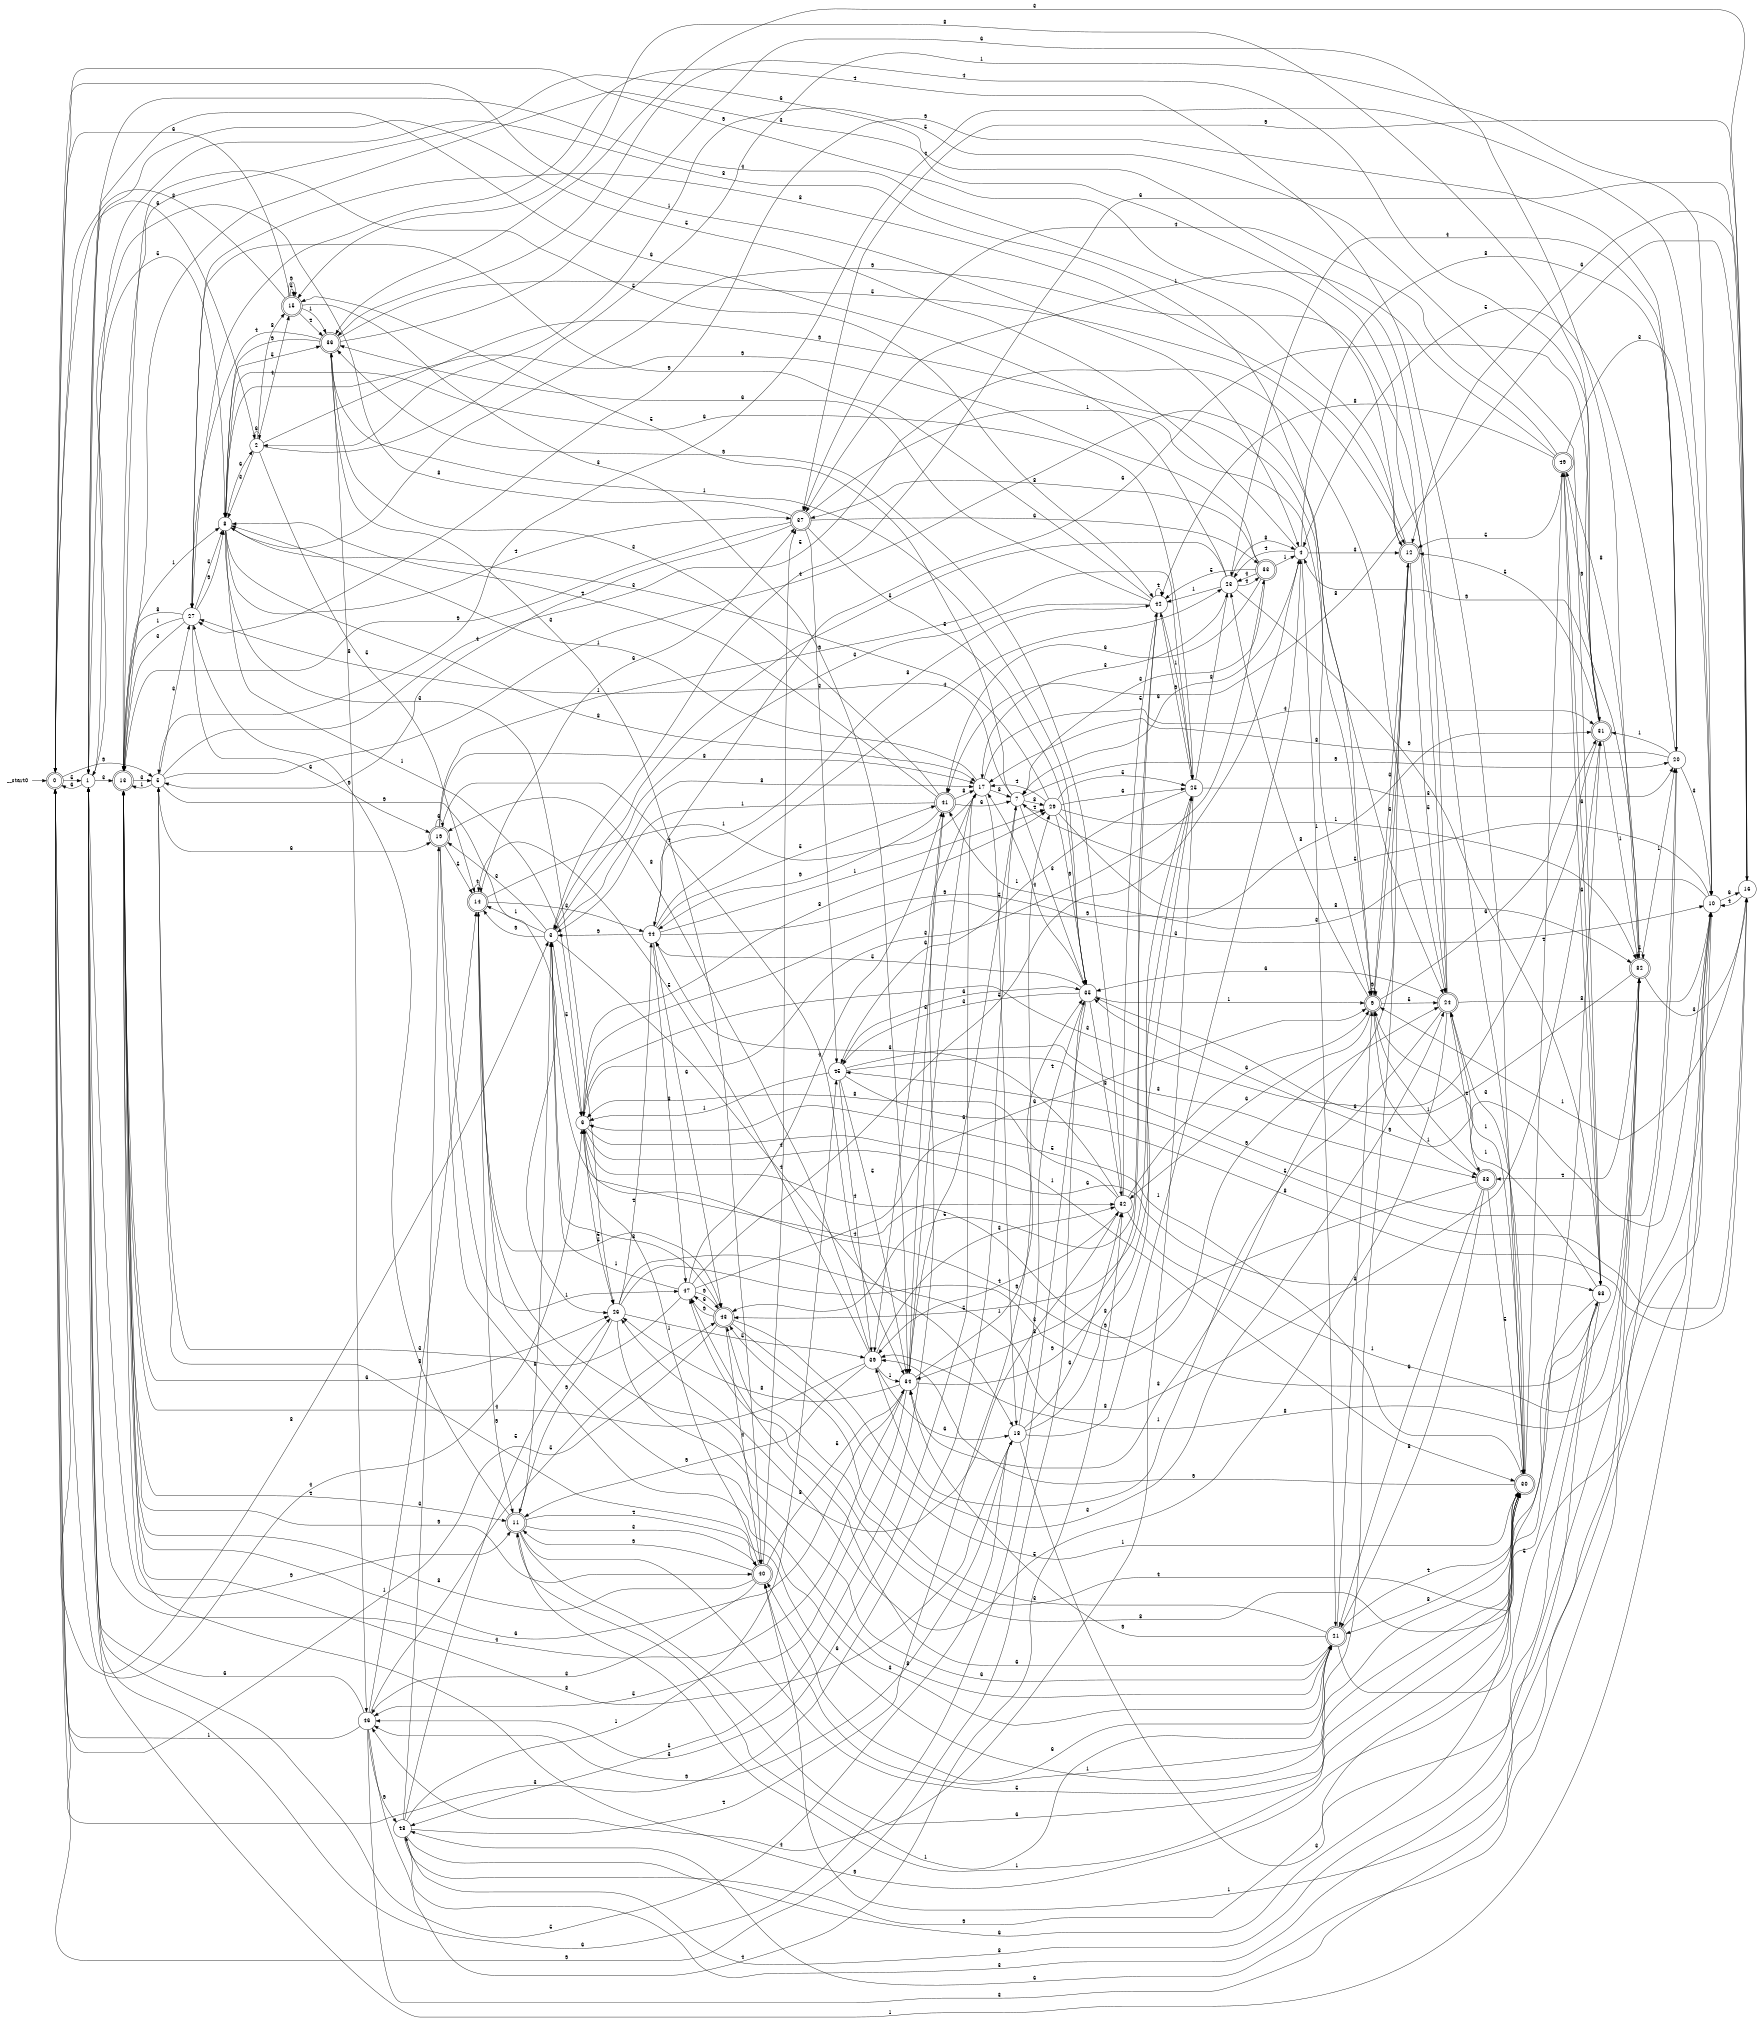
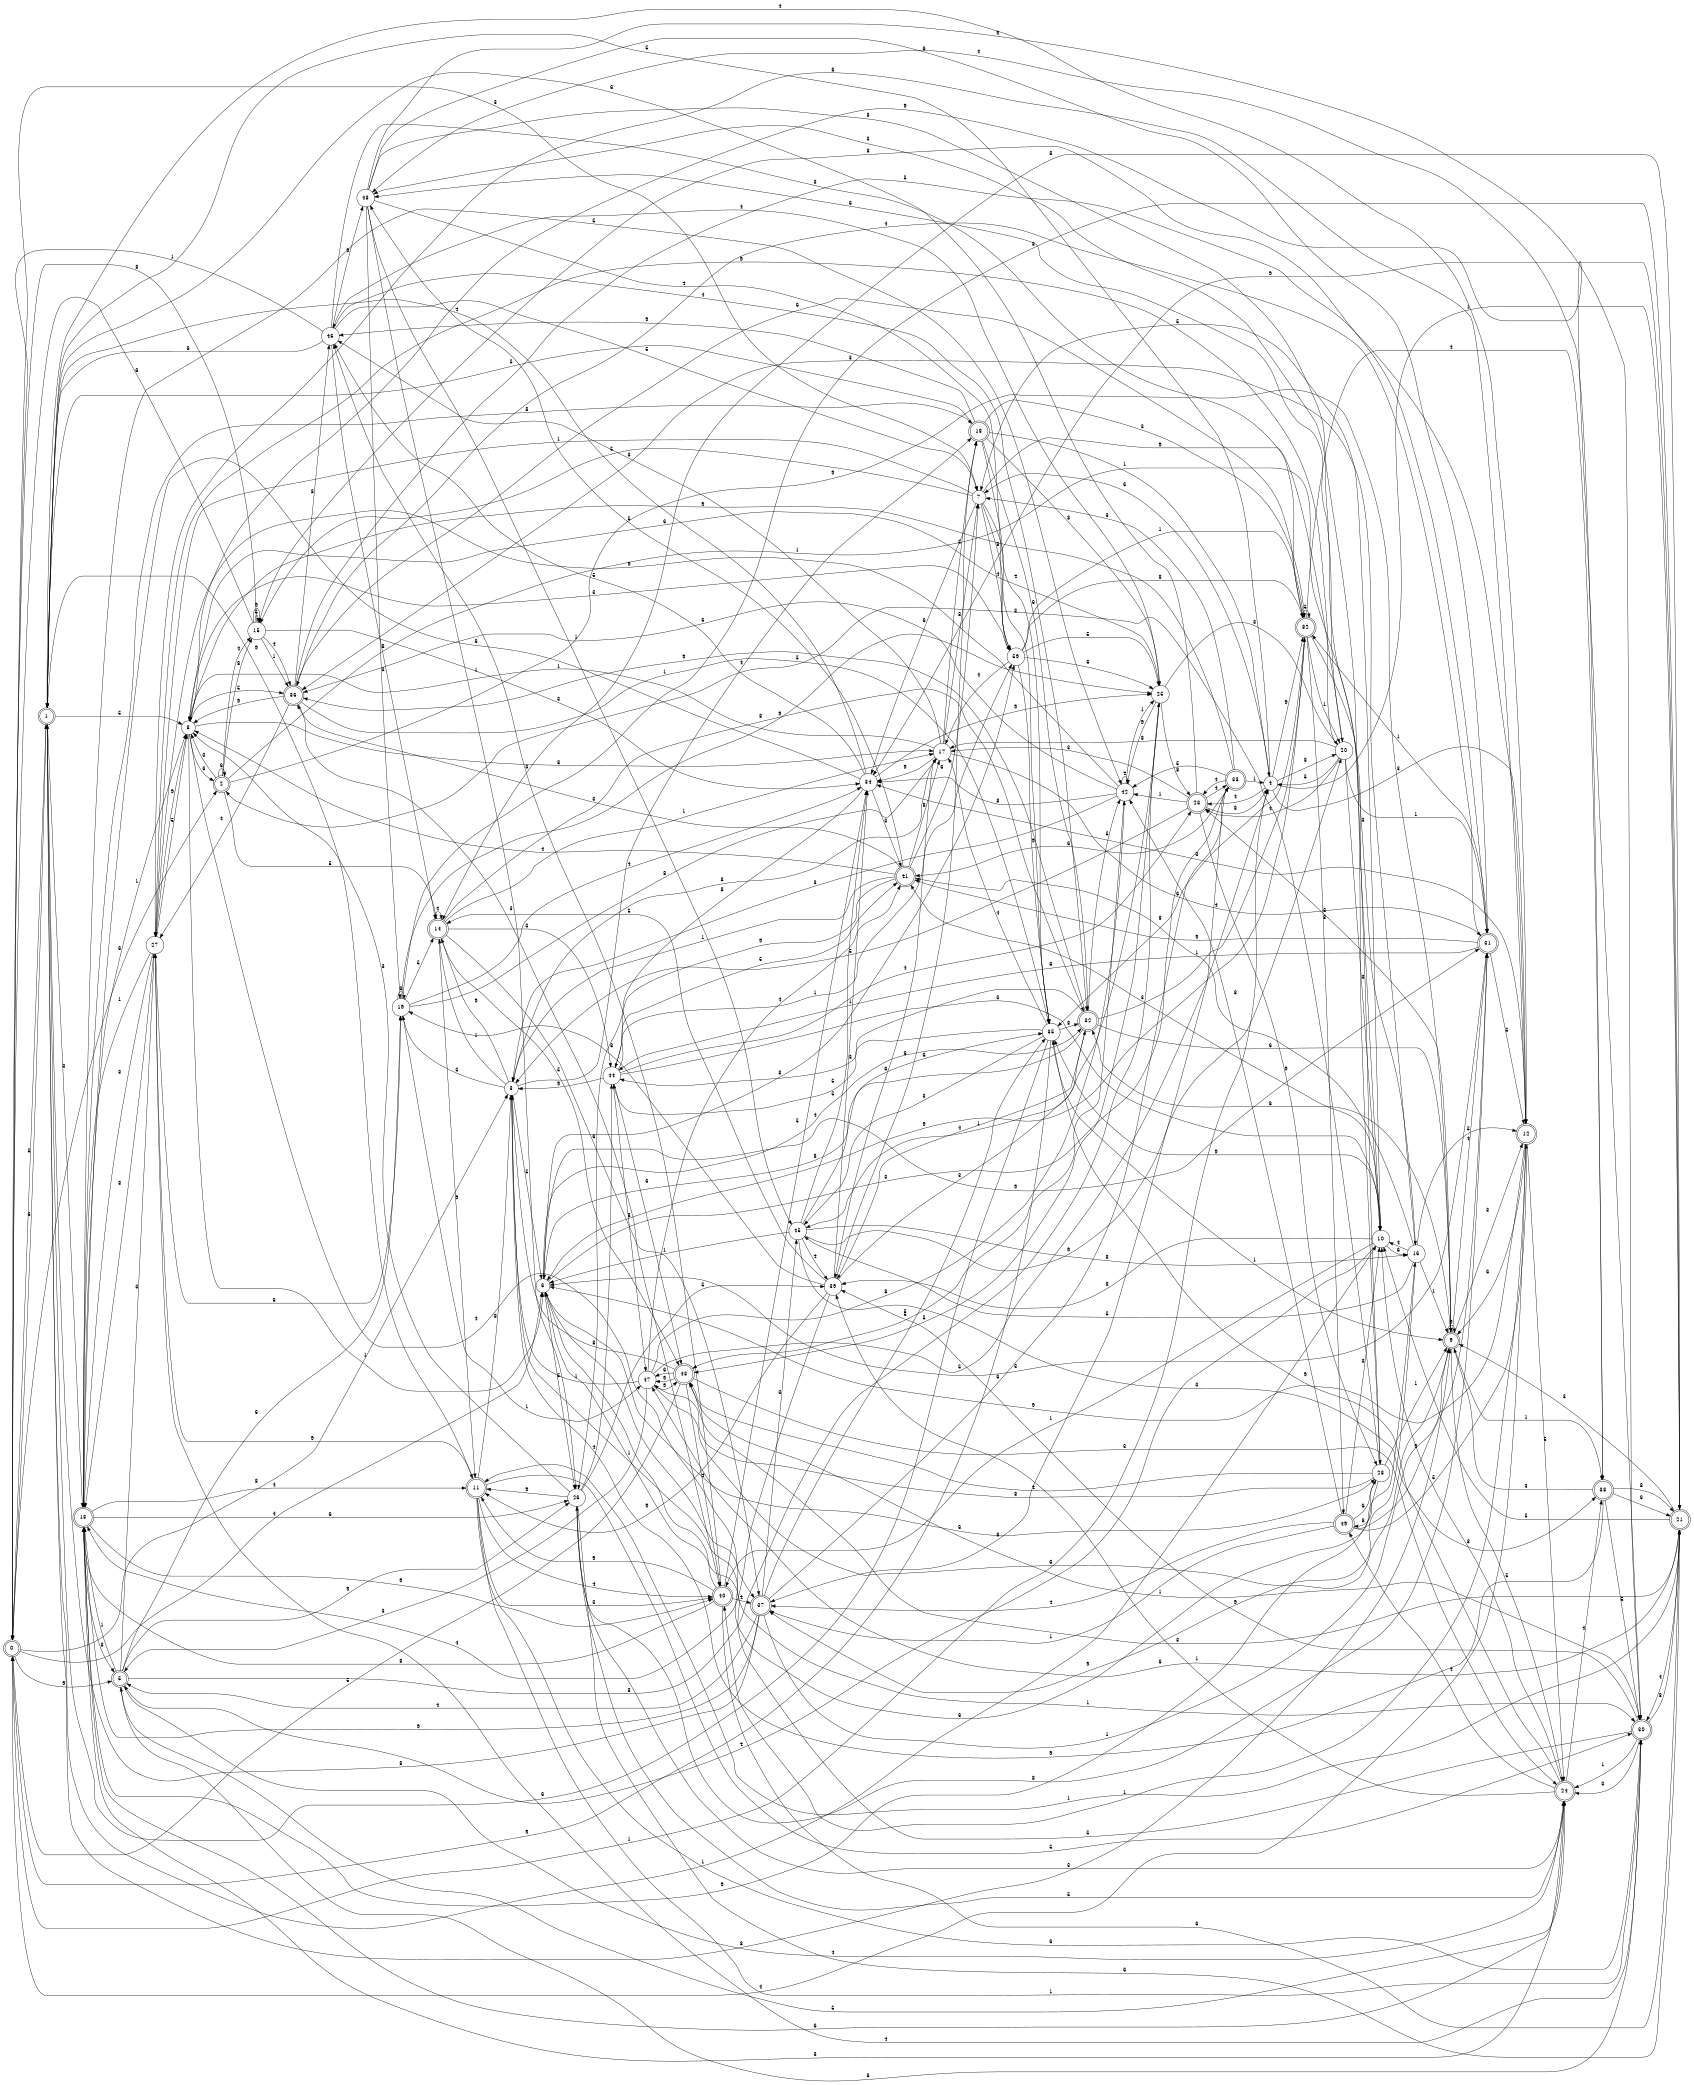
(724, 120) -> (761, 1987)
none -> (1531, 256)
(1582, 265) -> (1469, 1129)
(292, 306) -> (257, 631)
(257, 446) -> (222, 784)
(1229, 585) -> (1197, 803)
(1585, 644) -> (1287, 709)
(861, 722) -> (1019, 1211)
(18, 781) -> none
(88, 781) -> (47, 716)
(158, 781) -> (120, 1679)
(1053, 807) -> (1016, 657)
(545, 811) -> (386, 1110)
(439, 837) -> (401, 1007)
(1486, 912) -> (1469, 1139)
none -> (1195, 940)
(1266, 969) -> (1306, 1375)
(1544, 975) -> (1447, 1681)
(1429, 1110) -> (1526, 1486)
(1123, 1204) -> (1088, 1021)
(1033, 1209) -> none
(1601, 1294) -> (1381, 1473)
none -> (854, 1400)
none -> (1143, 1420)
(1017, 1434) -> (979, 431)
(516, 1437) -> (476, 670)
(516, 1497) -> (662, 361)
(385, 1590) -> (348, 1681)
(1054, 1757) -> (1341, 1968)
